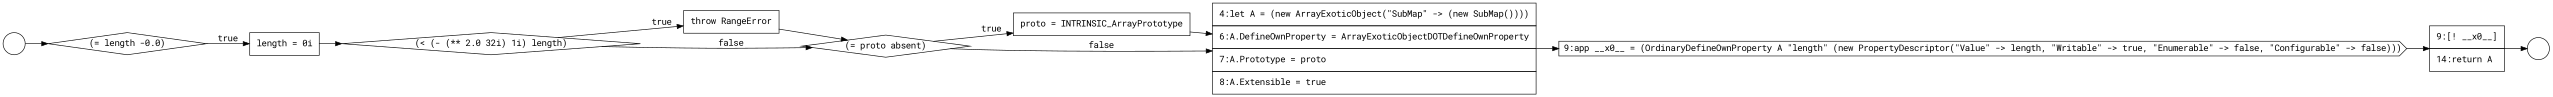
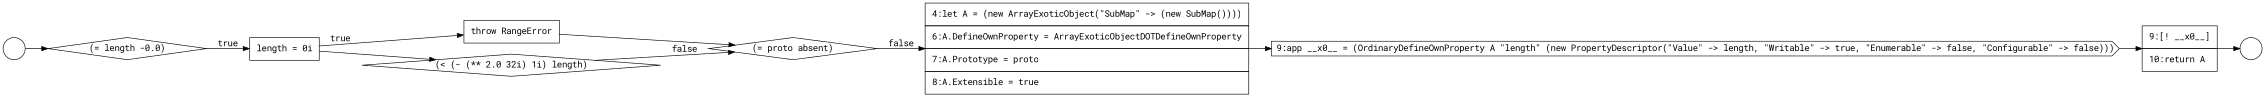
(1101, 24) -> none
(617, 32) -> (388, 41)
(2464, 60) -> (2177, 60)
